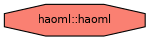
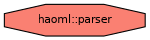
(75, 20) -> (75, 20)
